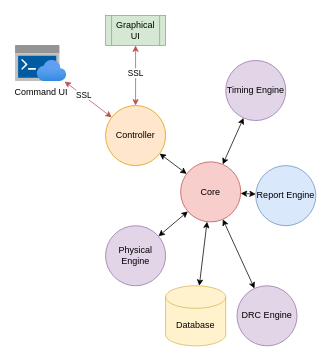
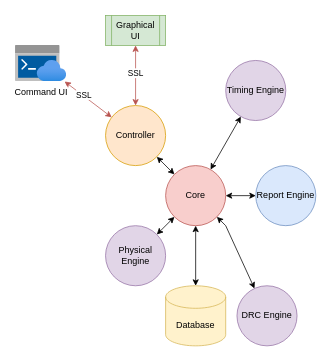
(210, 192) -> (195, 195)
